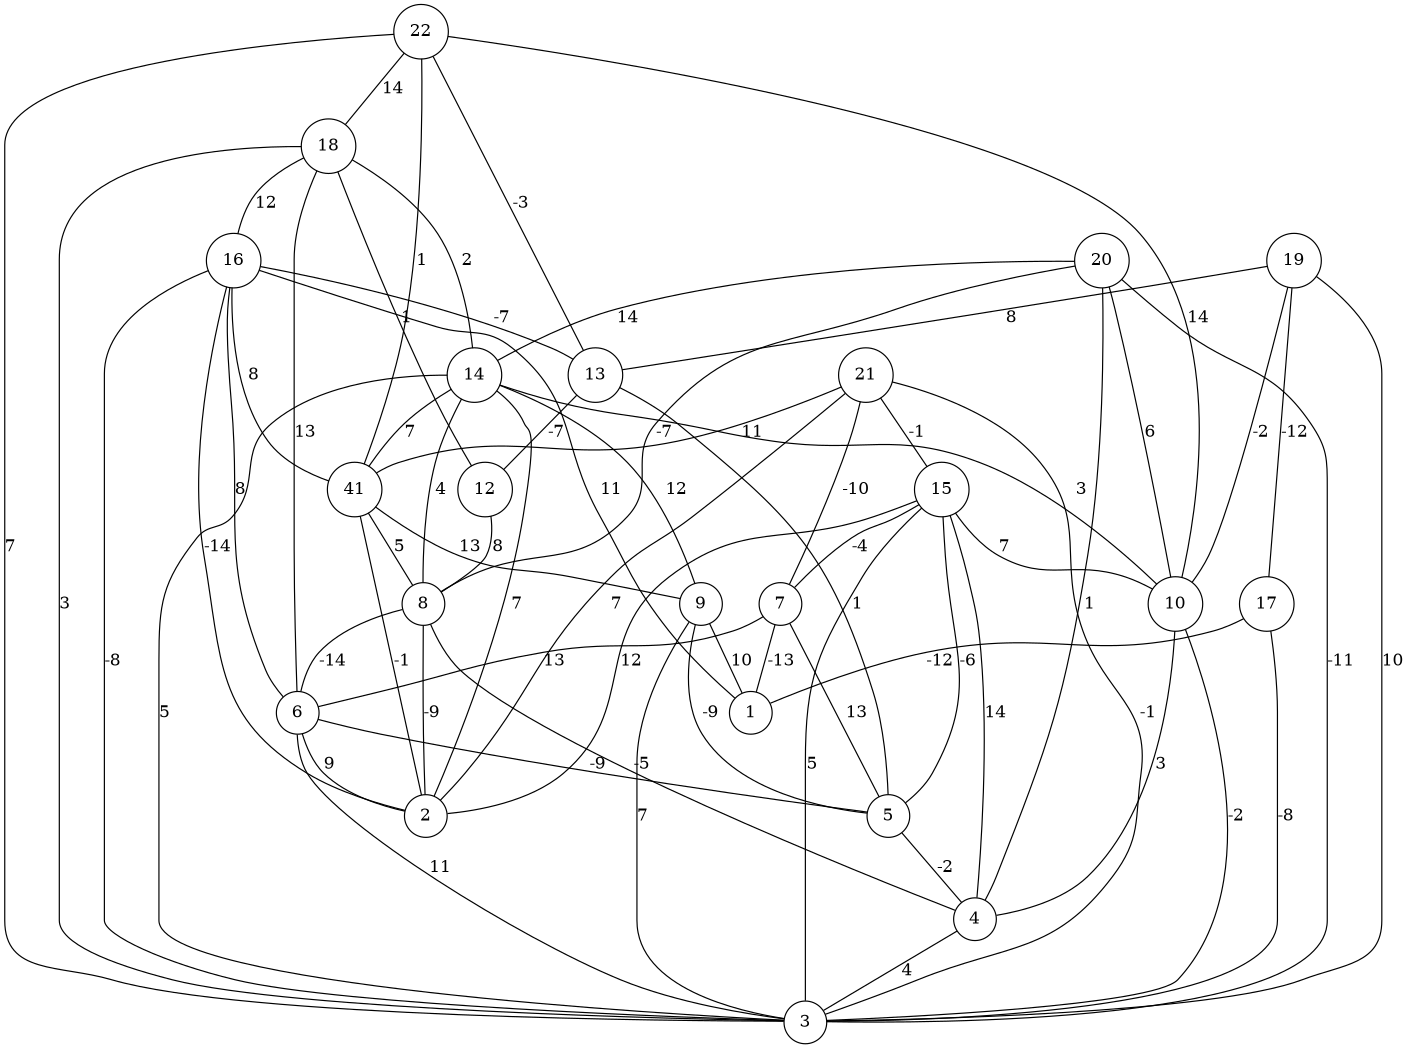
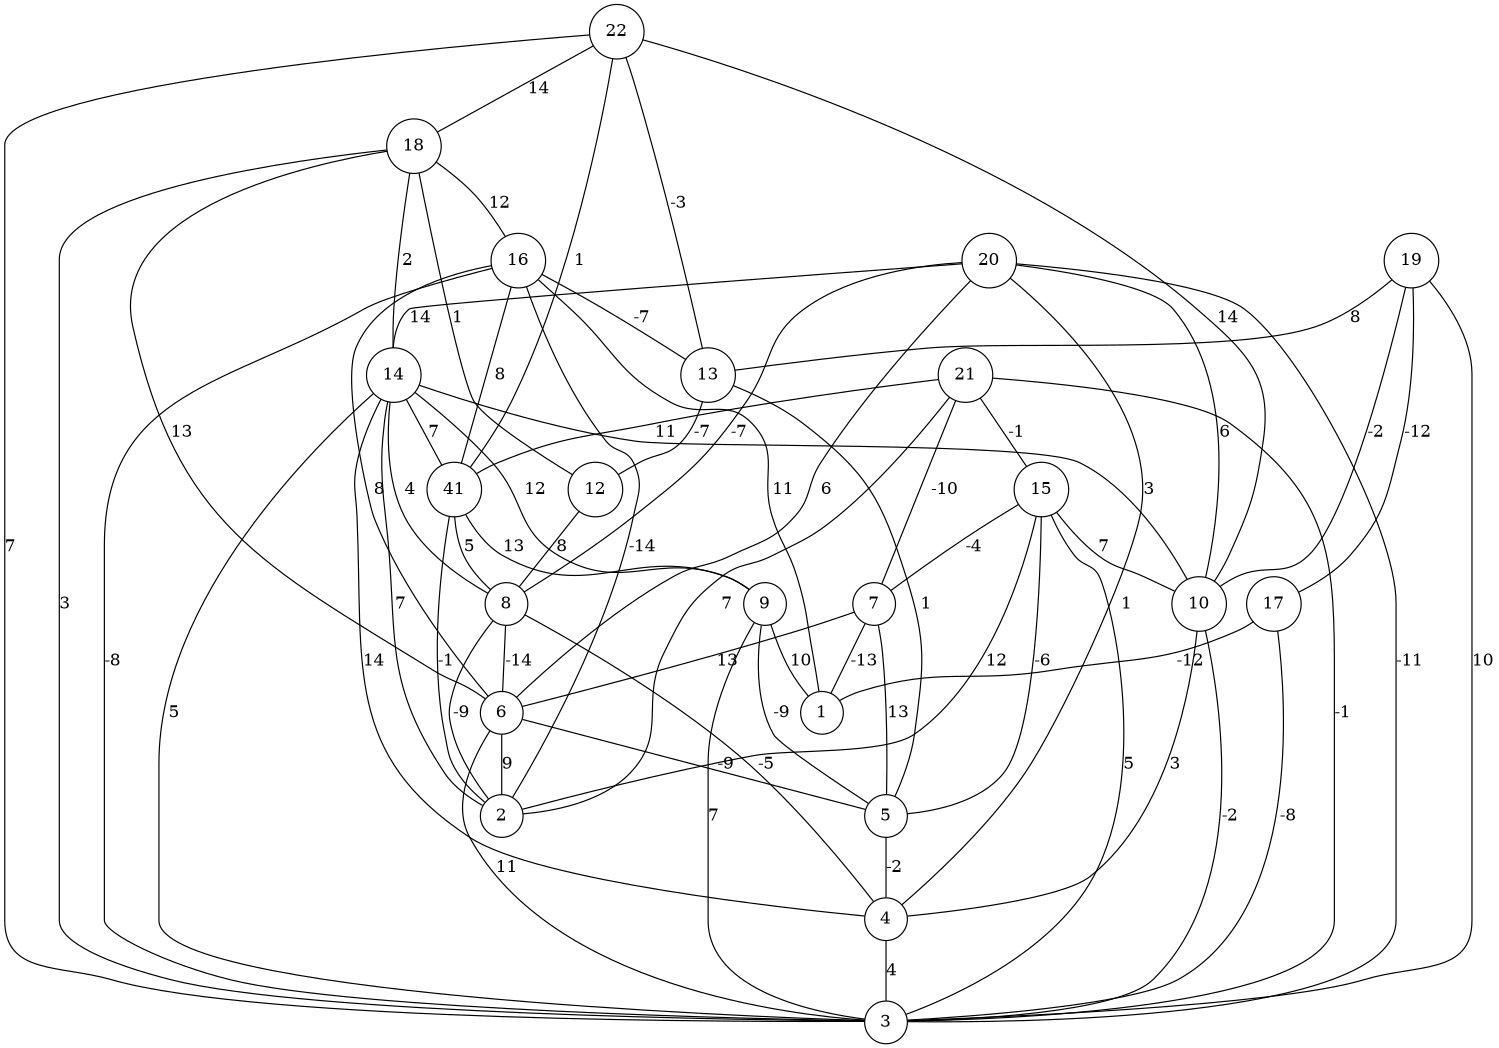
none -> (792, 519)
(984, 705) -> (439, 814)
